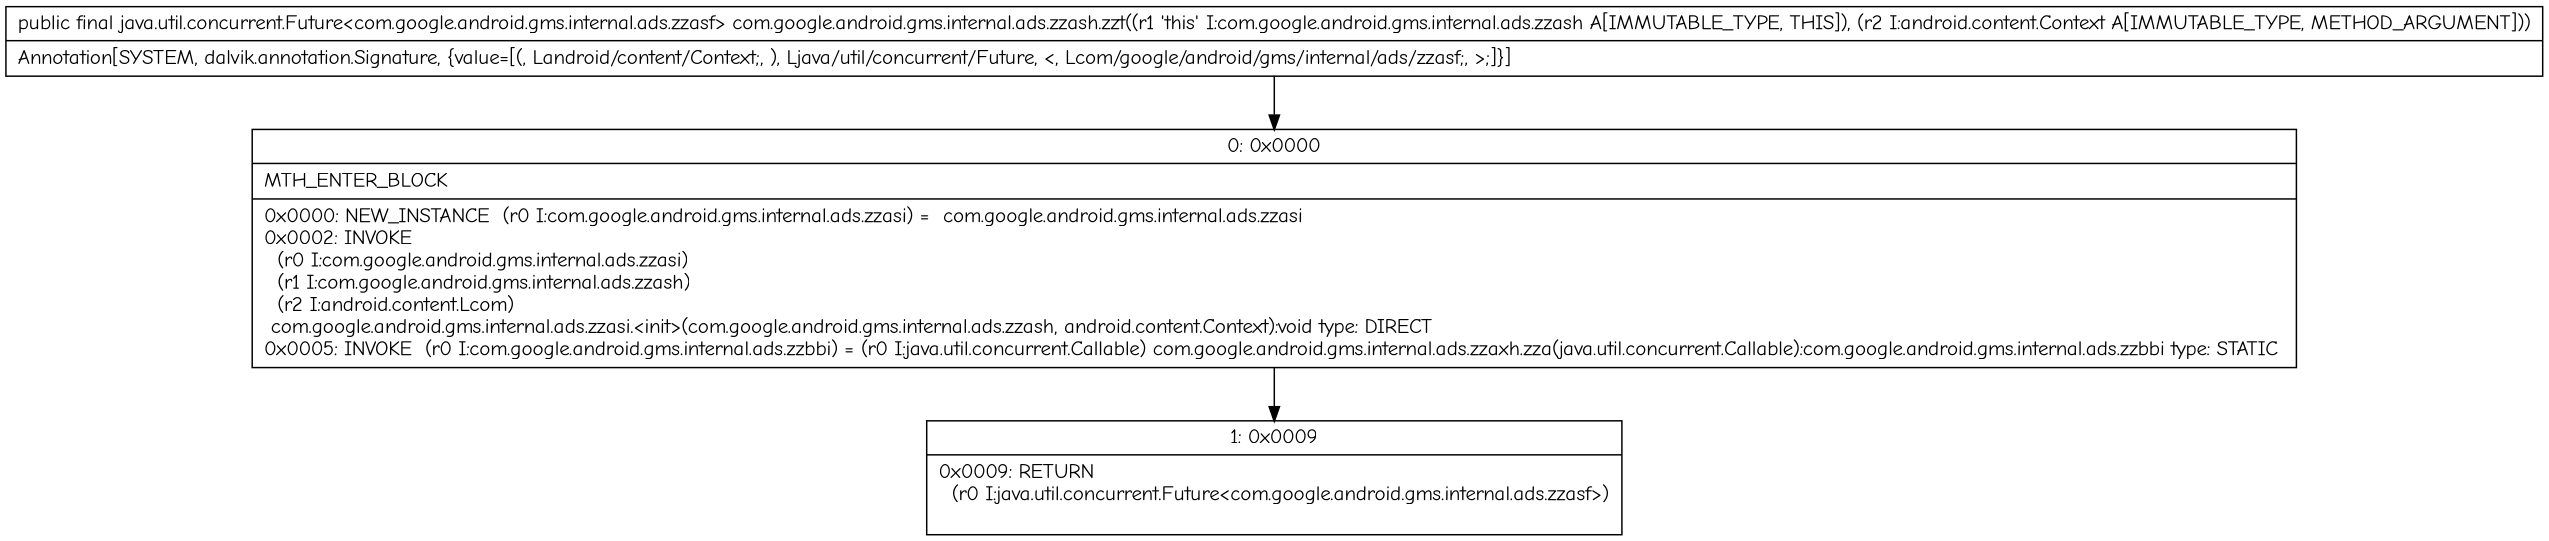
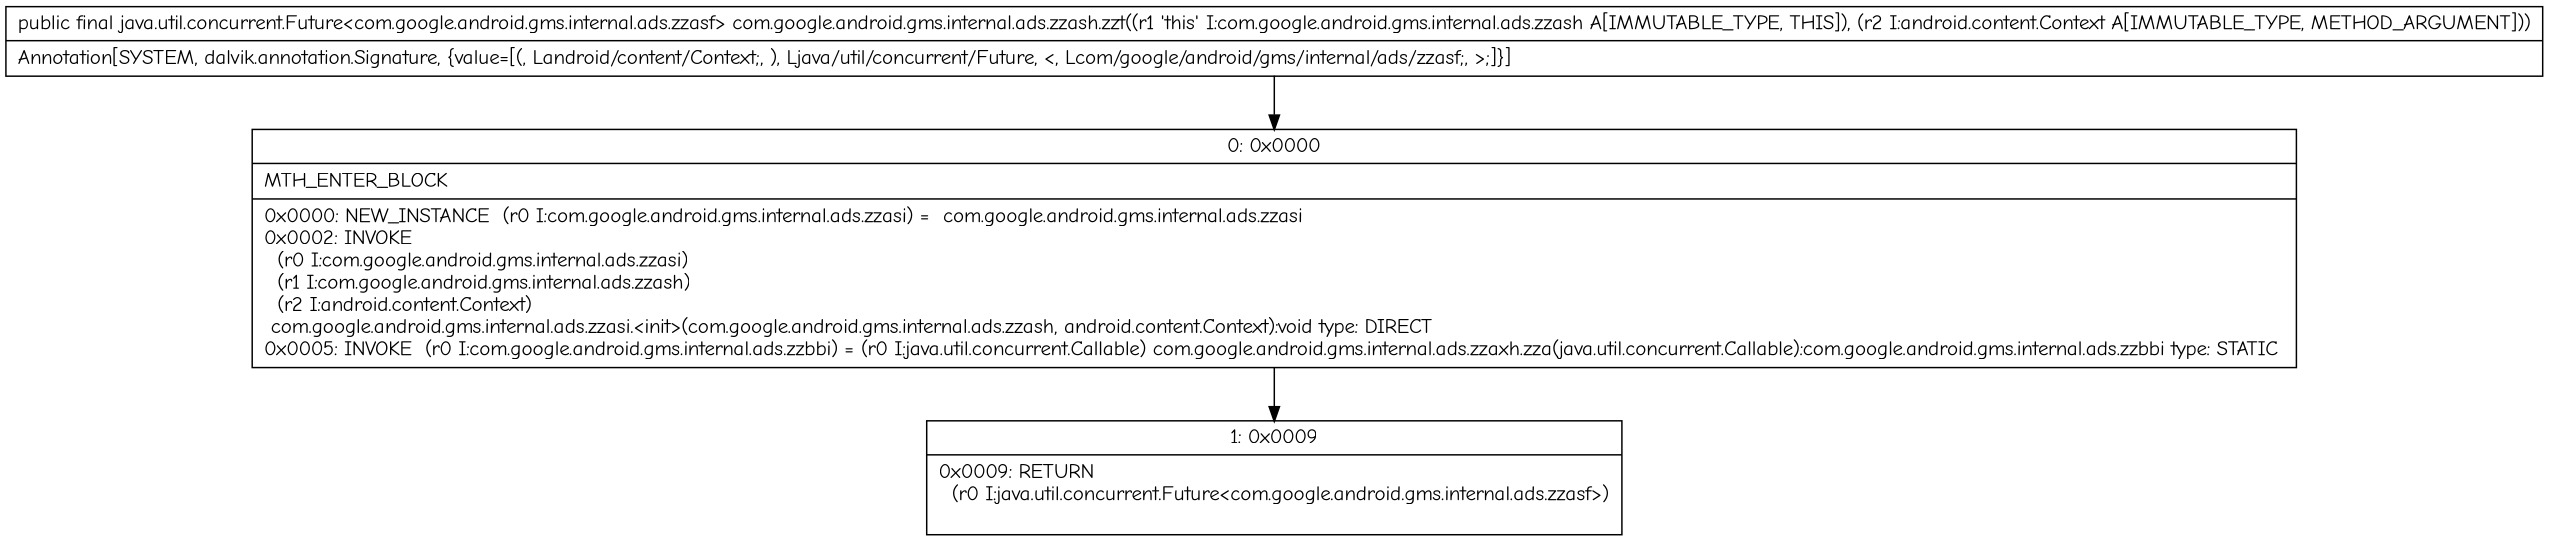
(389, 305) -> (398, 305)
